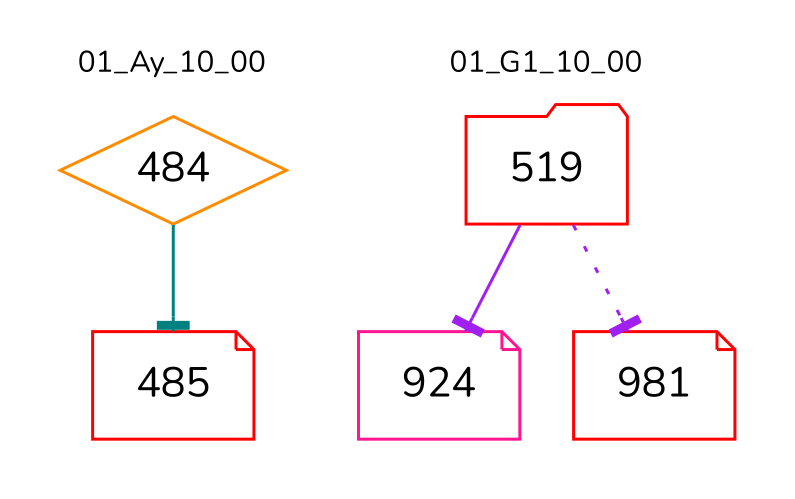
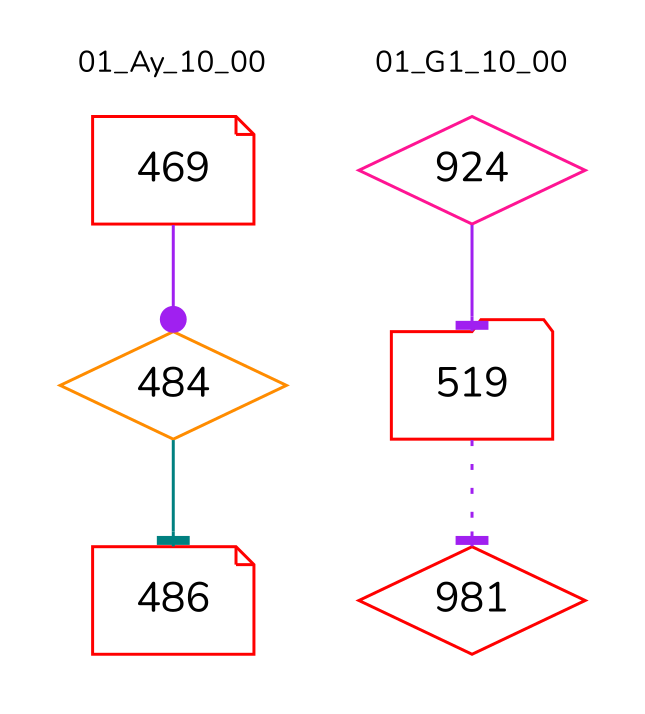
none -> (173, 170)
(496, 271) -> (472, 271)
(173, 385) -> (173, 600)
(439, 385) -> (472, 170)
(654, 385) -> (472, 600)
